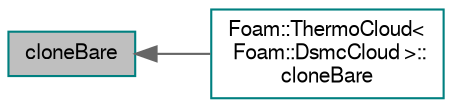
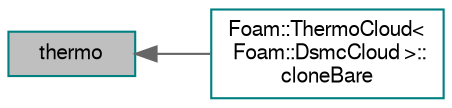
(72, 54) -> (72, 54)
